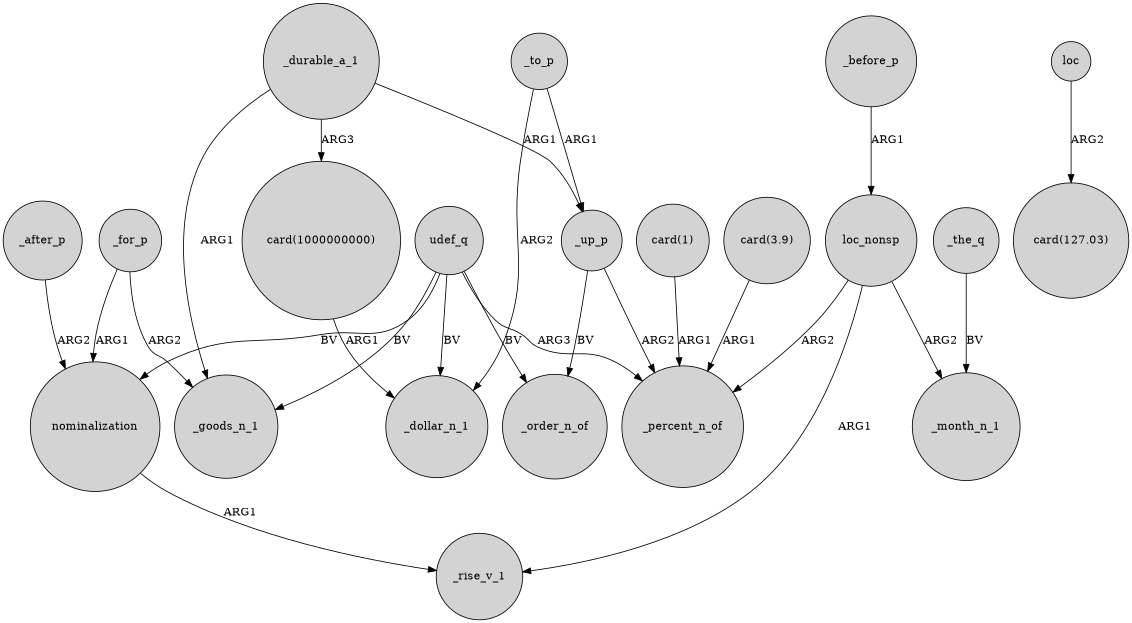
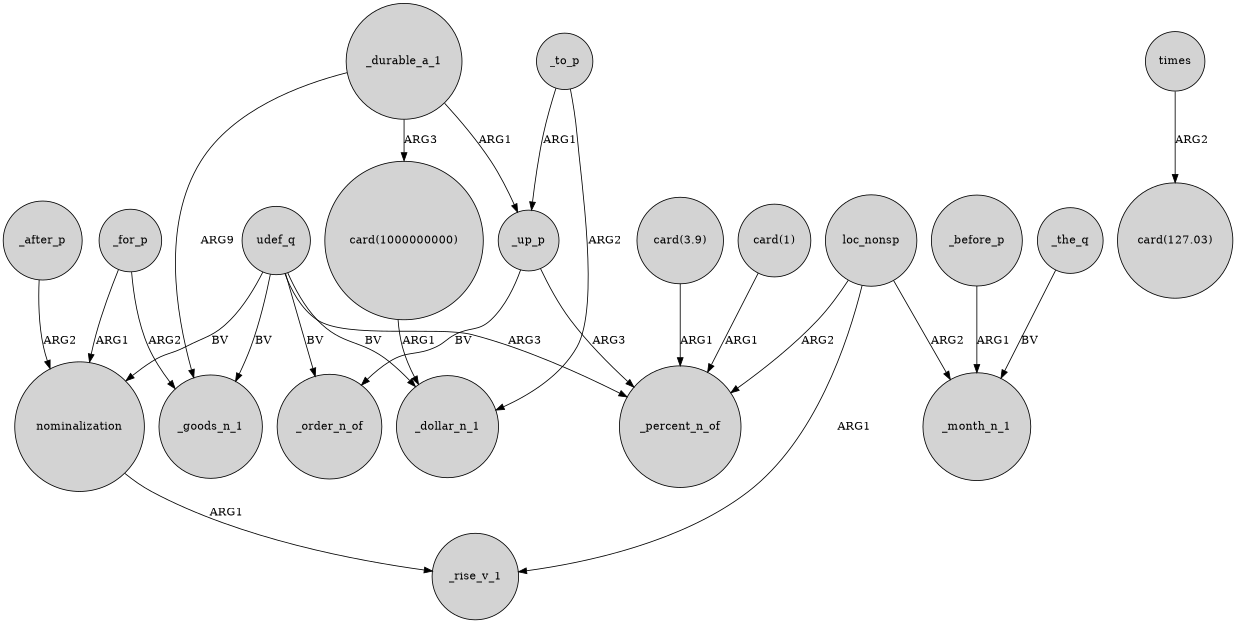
(1071, 61) -> (1175, 61)
(871, 146) -> (977, 325)
(218, 241) -> (218, 241)
(659, 341) -> (609, 341)
